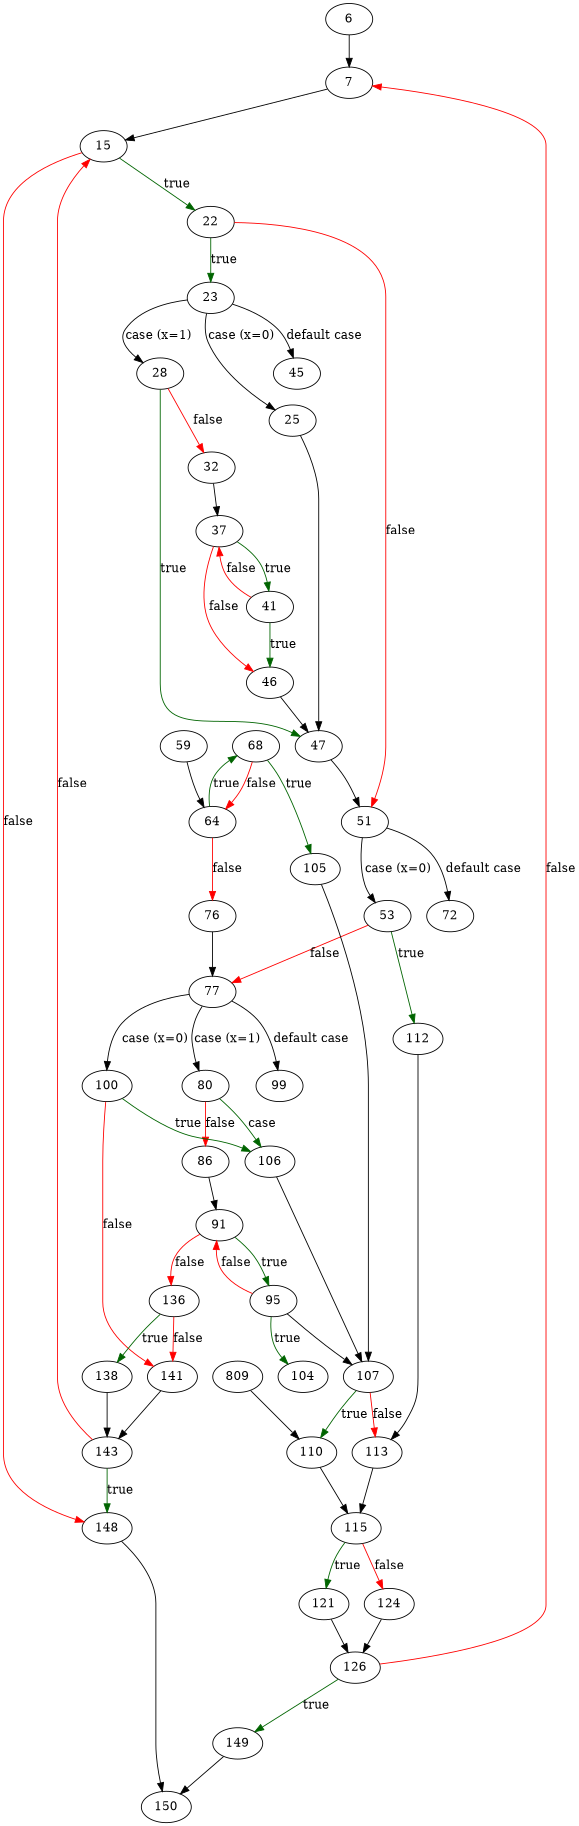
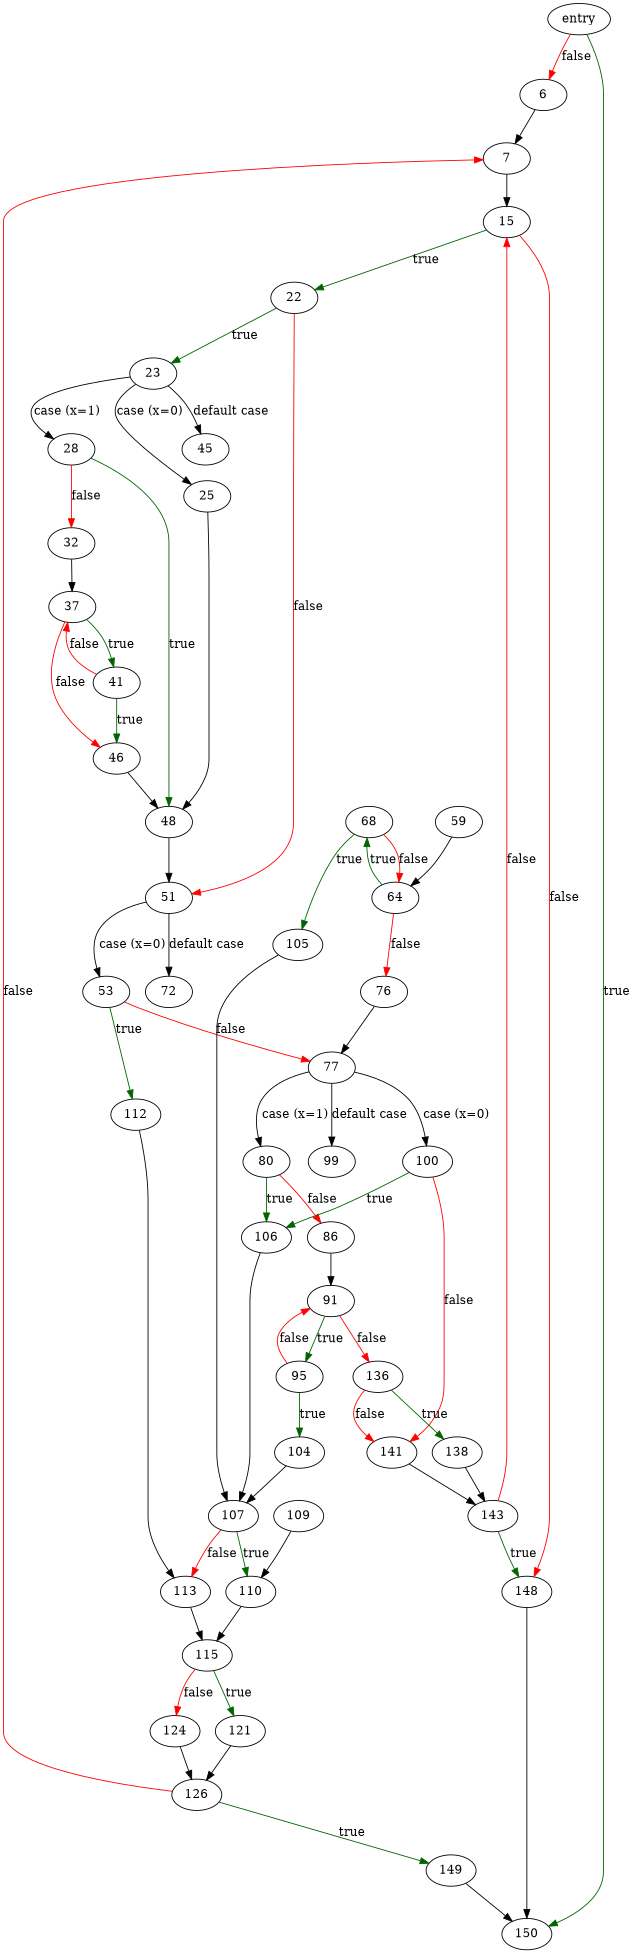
none -> (579, 19)
(319, 746) -> (169, 822)
(262, 1124) -> (280, 1200)
(315, 1337) -> (270, 1481)
(238, 1377) -> (299, 1516)
